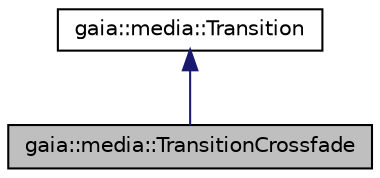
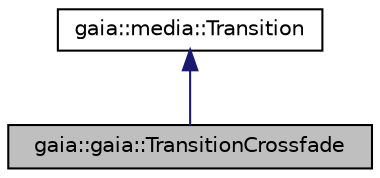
(190, 147) -> (190, 147)
